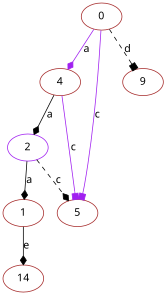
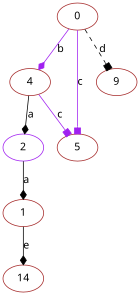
(87, 49) -> (61, 49)
(50, 177) -> none
